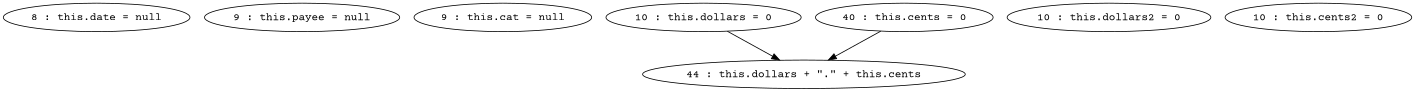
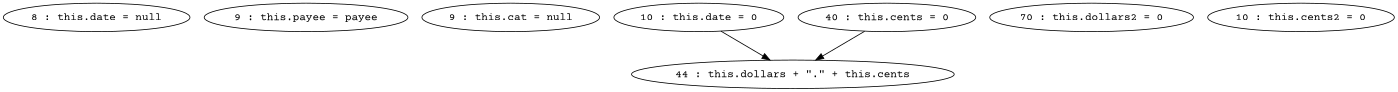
(302, 17) -> (306, 17)
(704, 17) -> (699, 17)
(1109, 17) -> (1092, 17)
